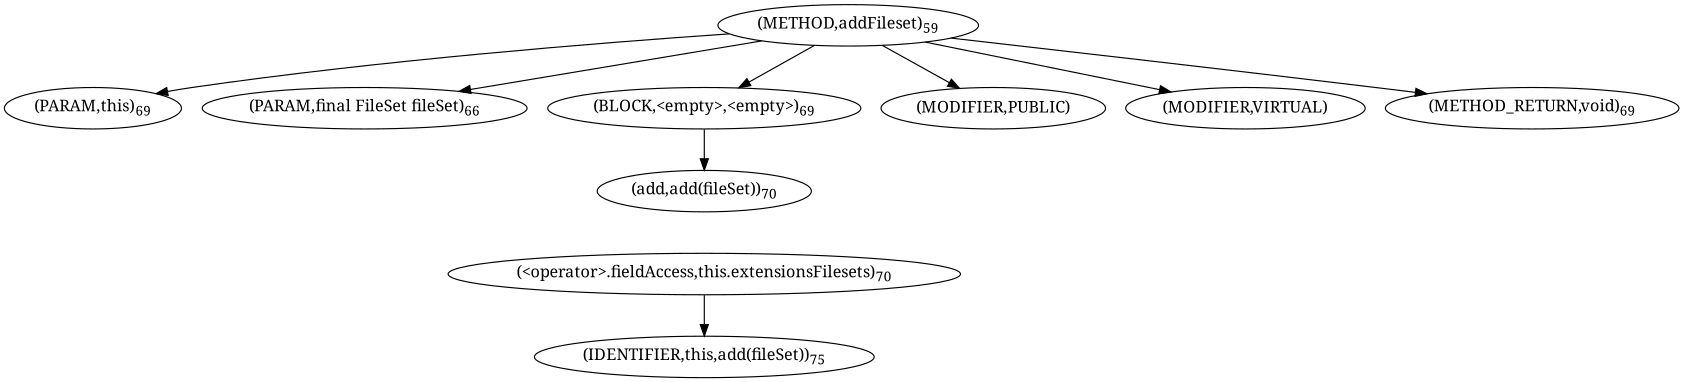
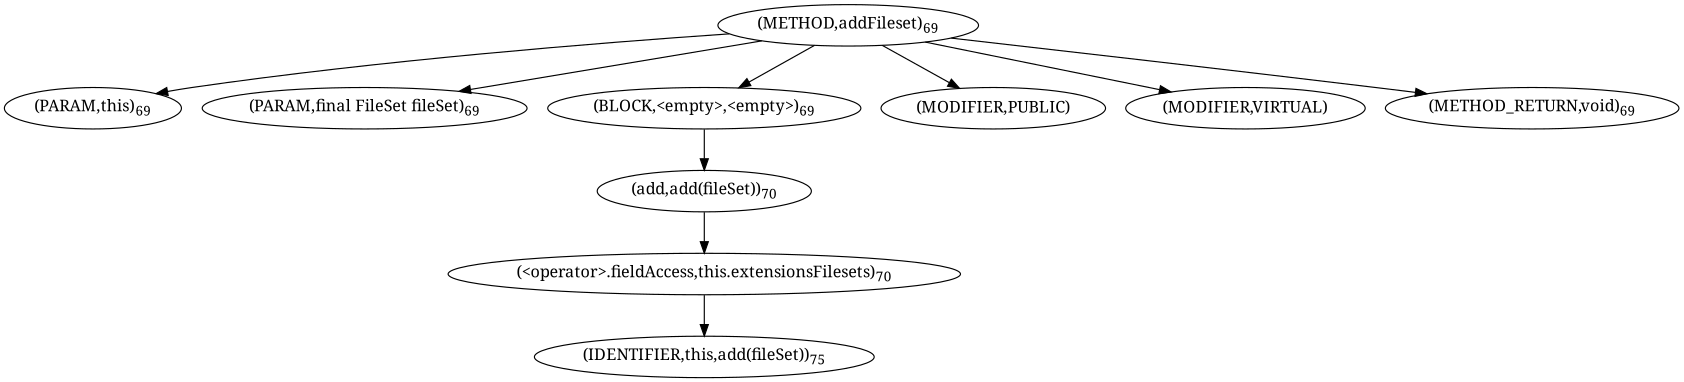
(931, 24) -> (931, 24)
(472, 107) -> (472, 107)
none -> (704, 227)
